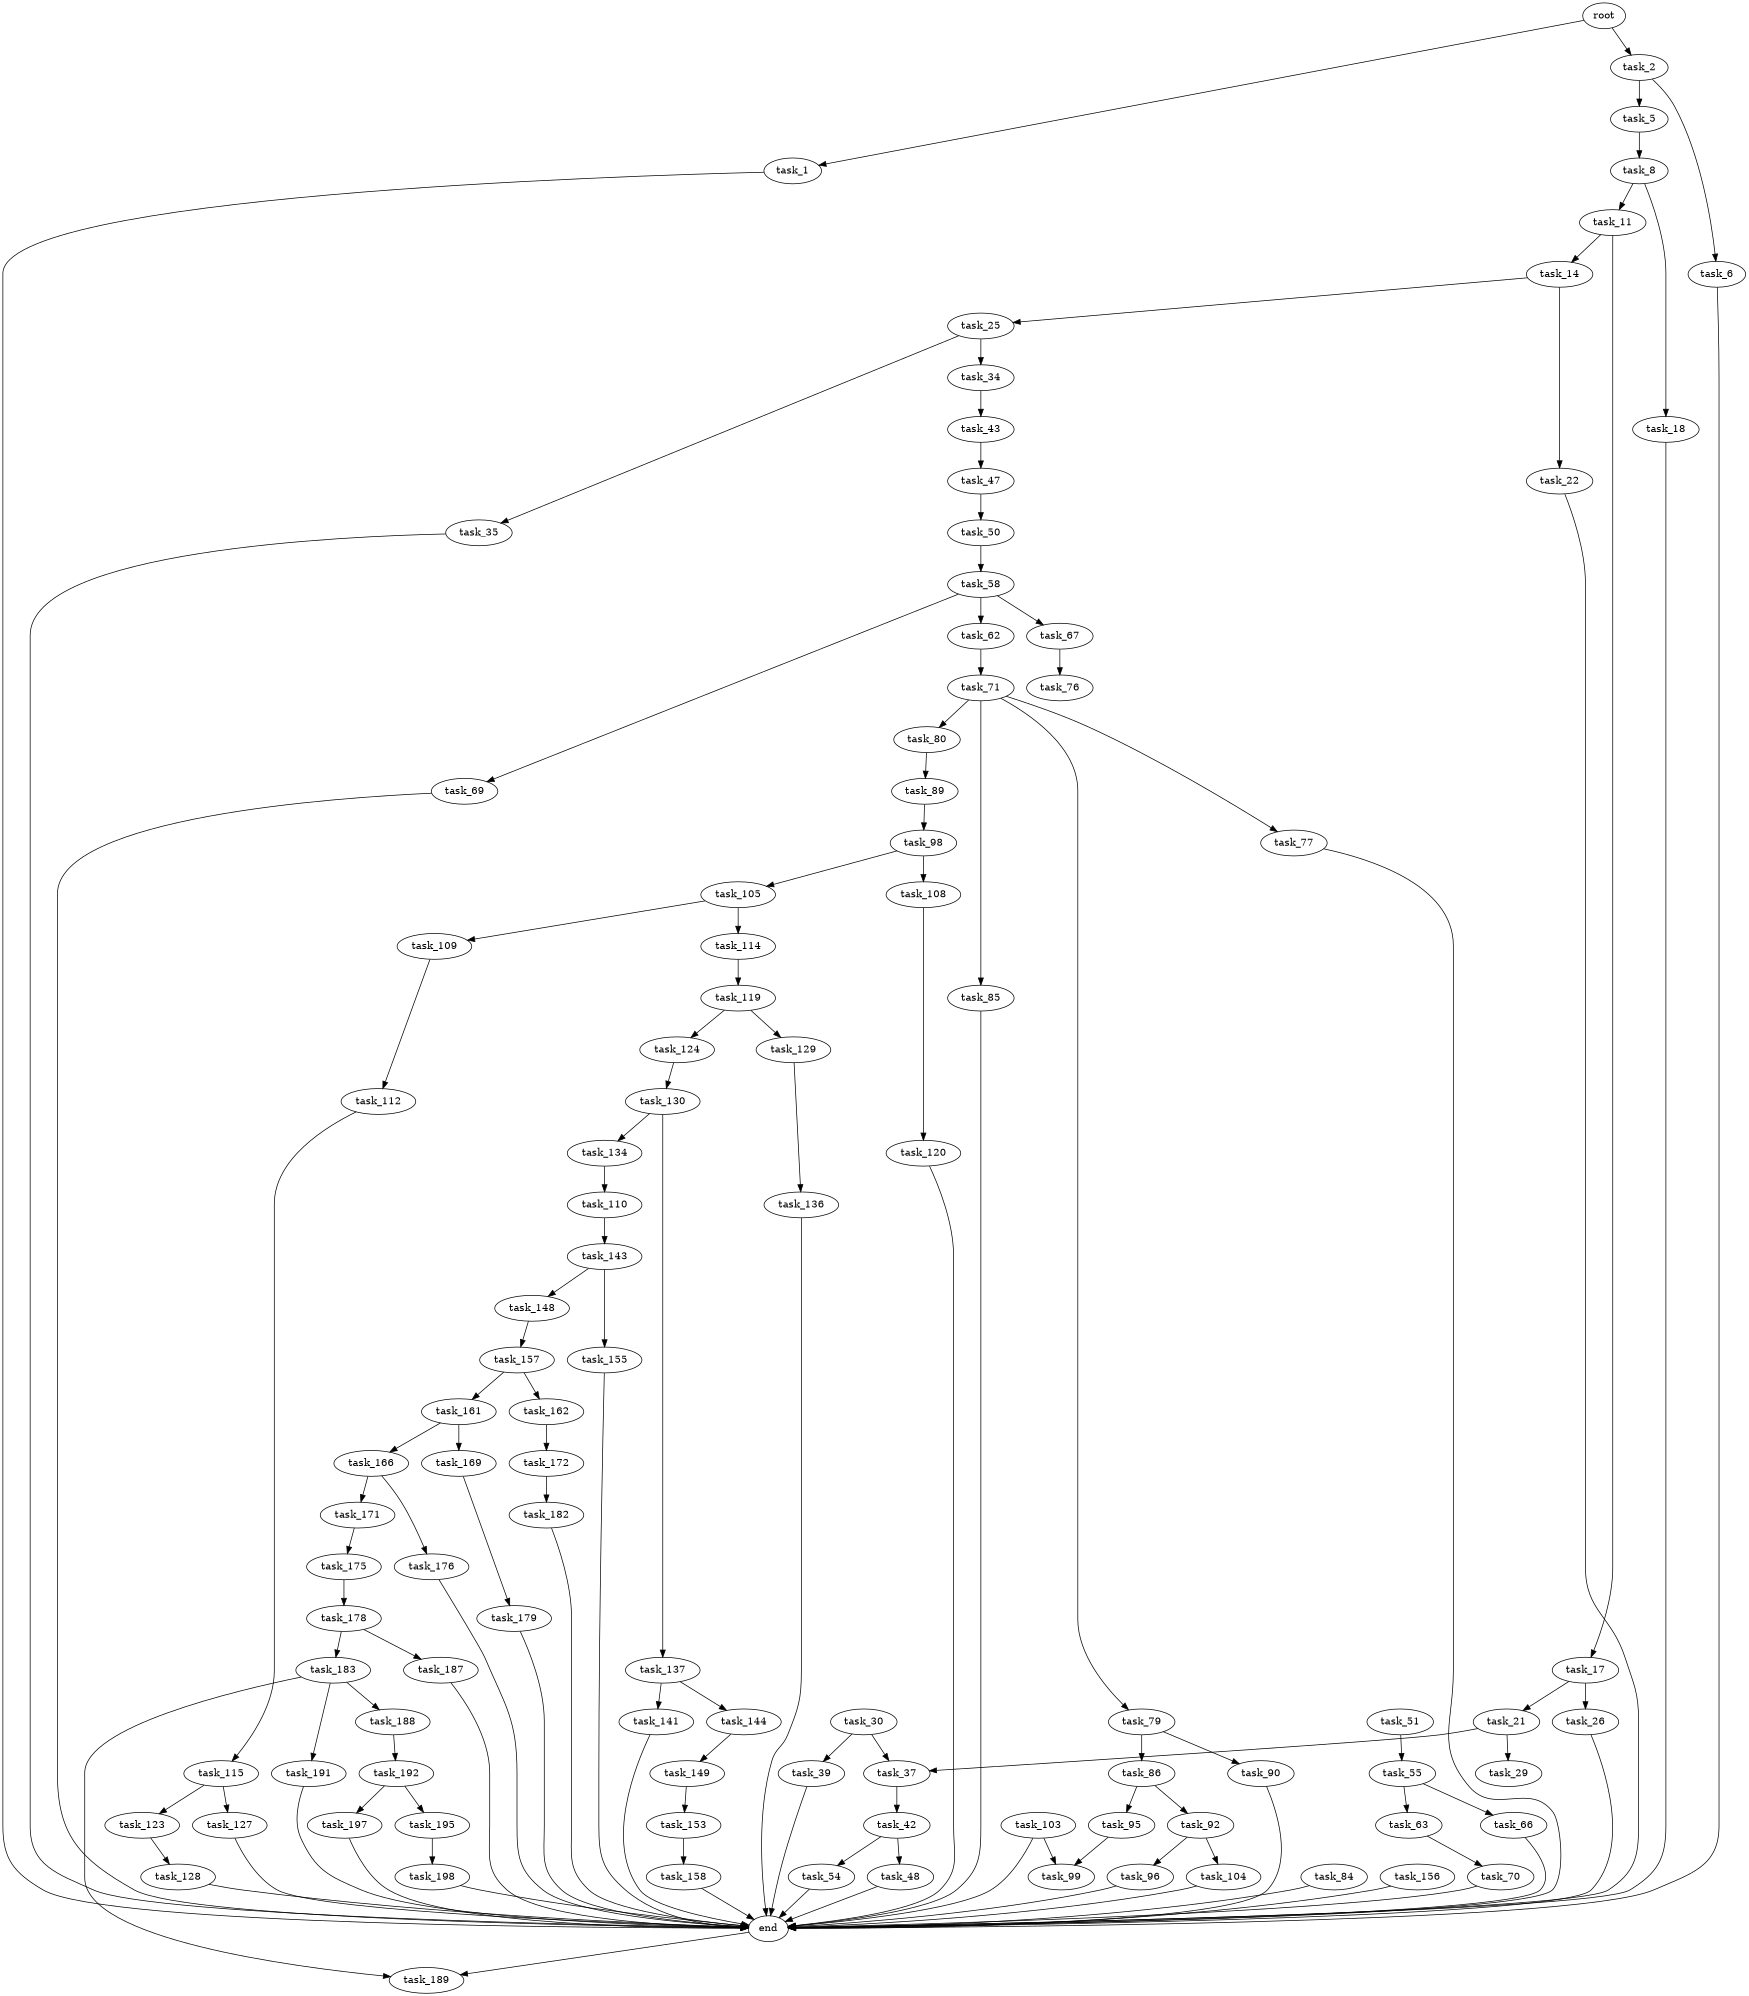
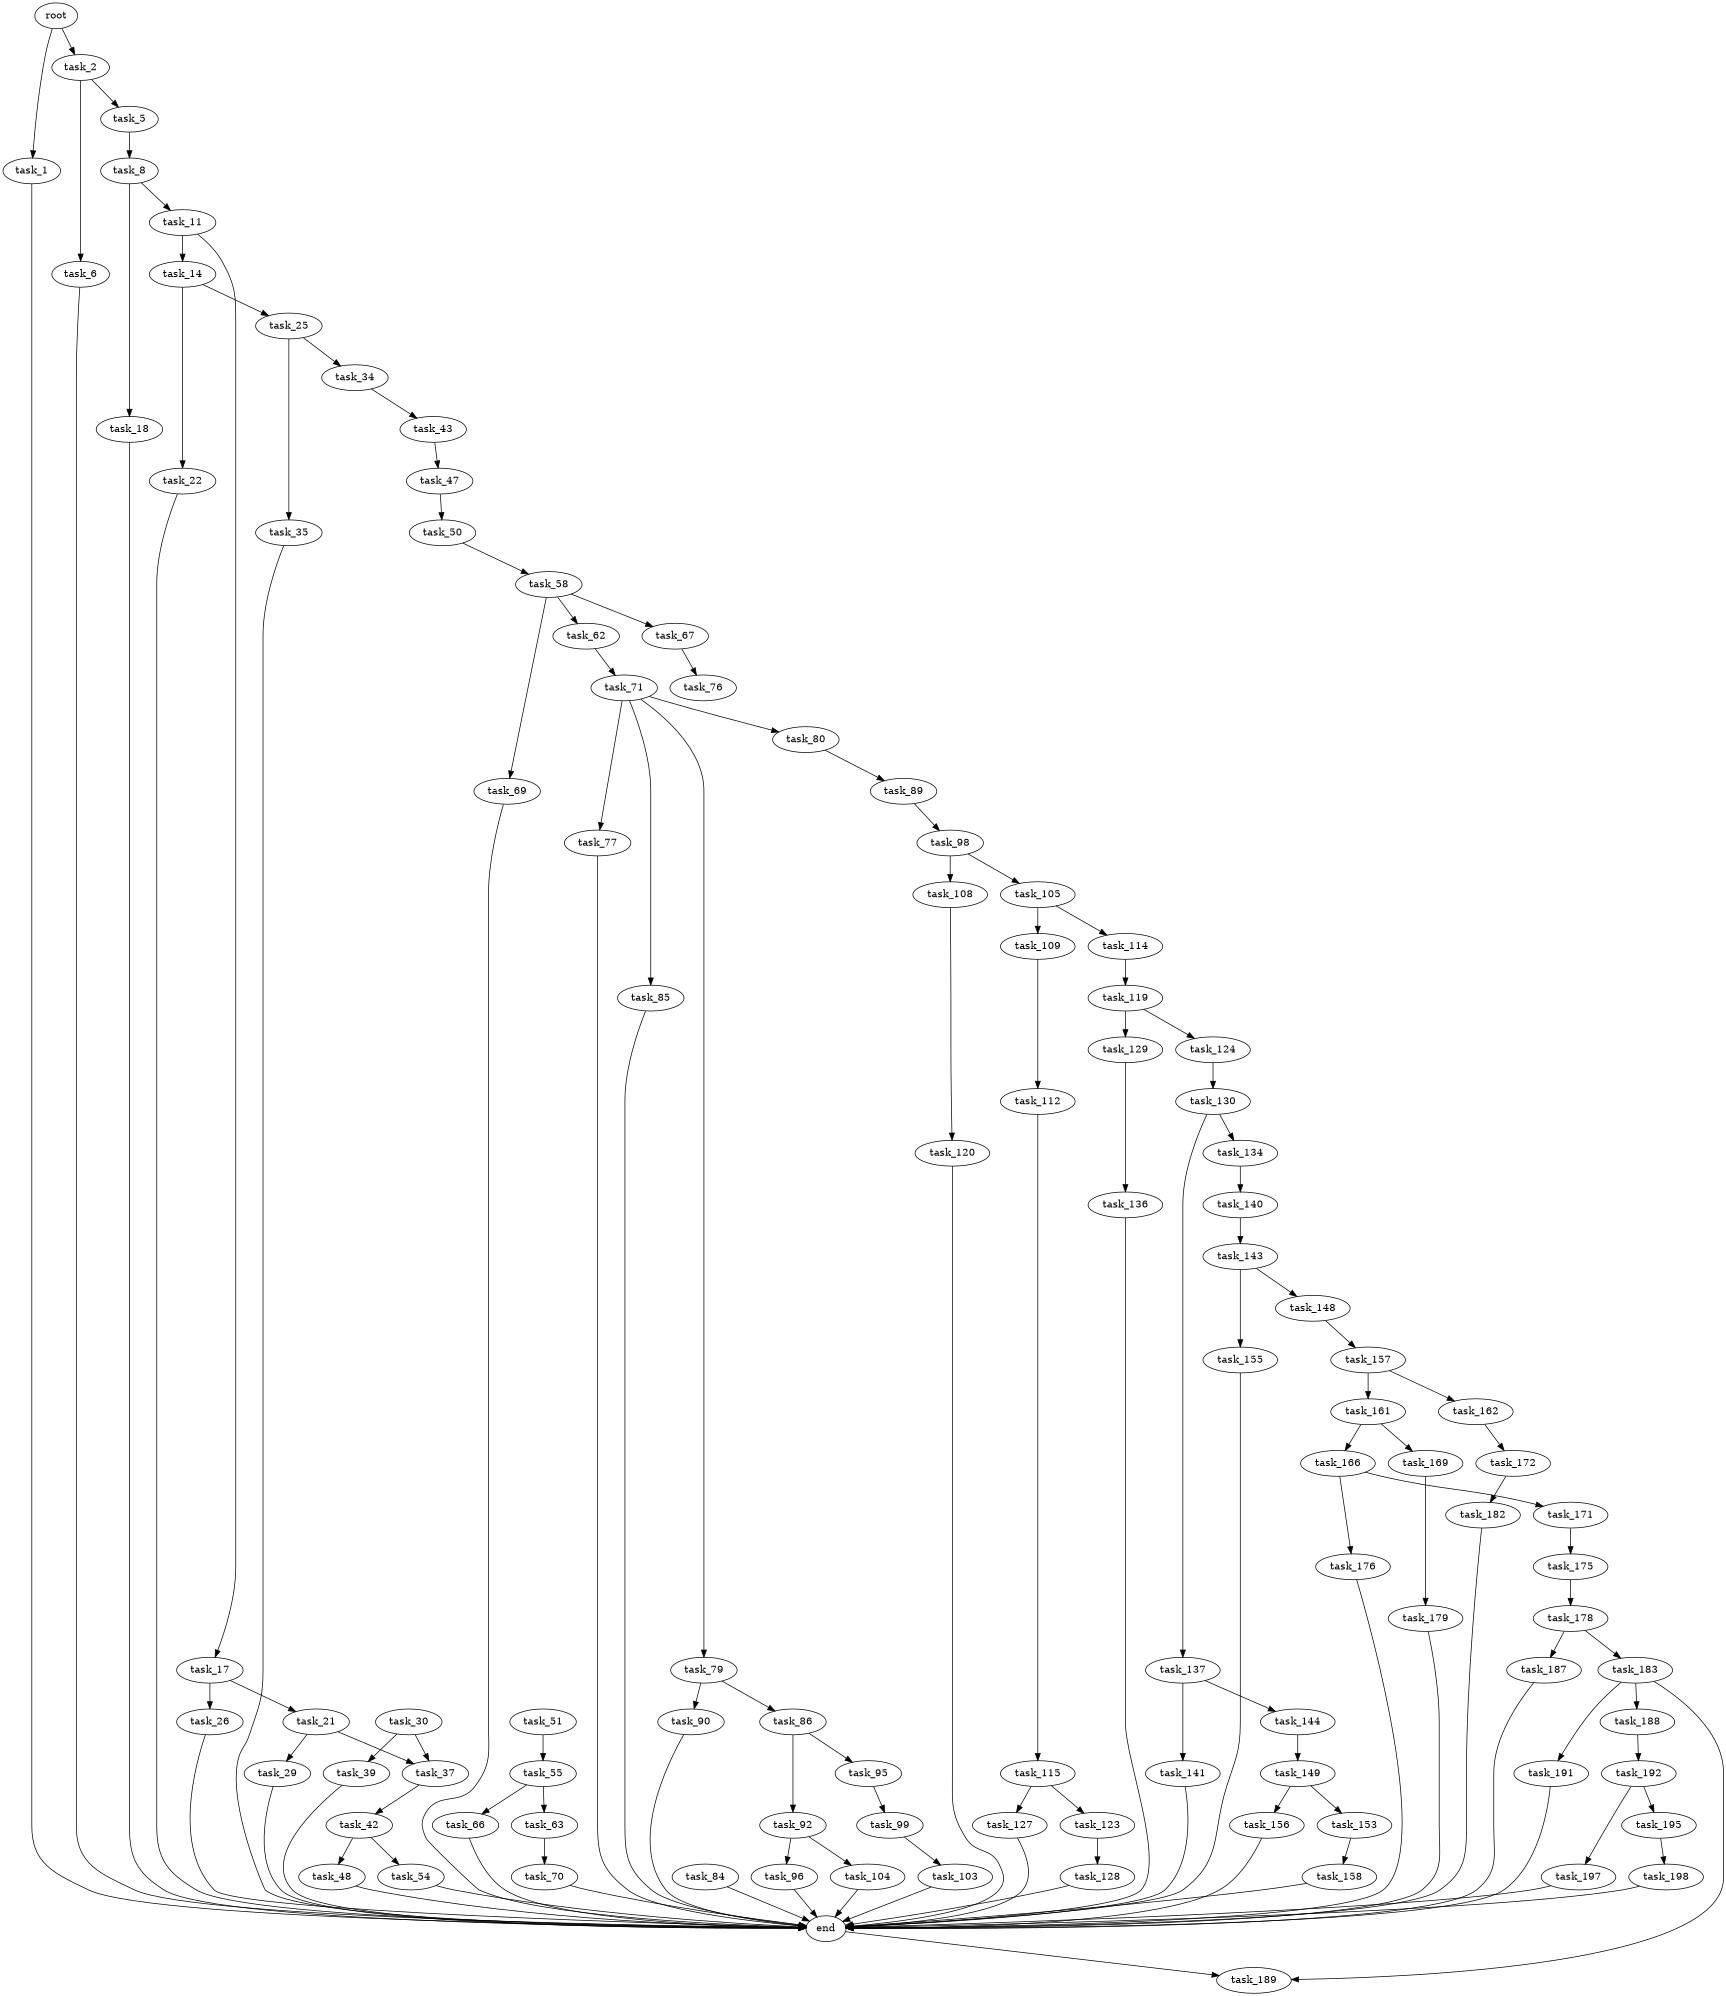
(605, 1205) -> (1240, 1205)
none -> (1284, 1796)
(1048, 1848) -> (920, 1849)
none -> (484, 1922)
